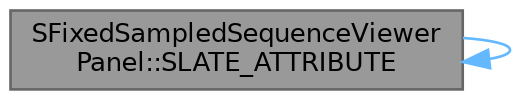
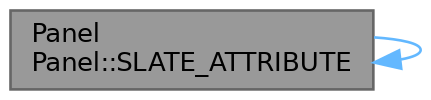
(237, 50) -> (192, 50)
